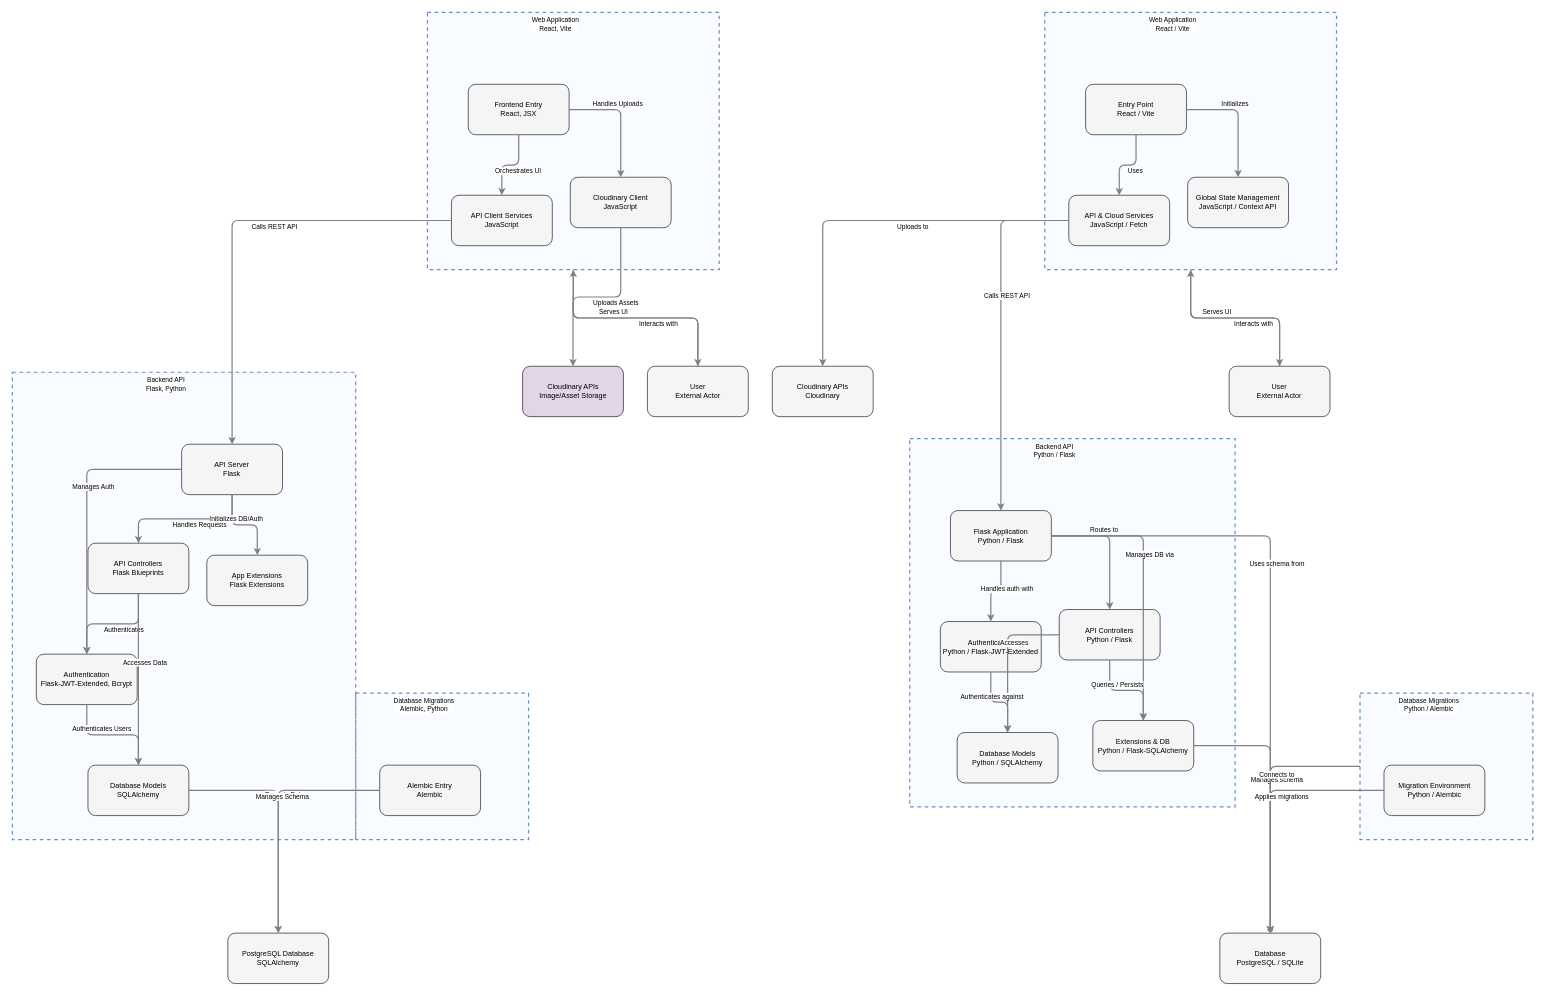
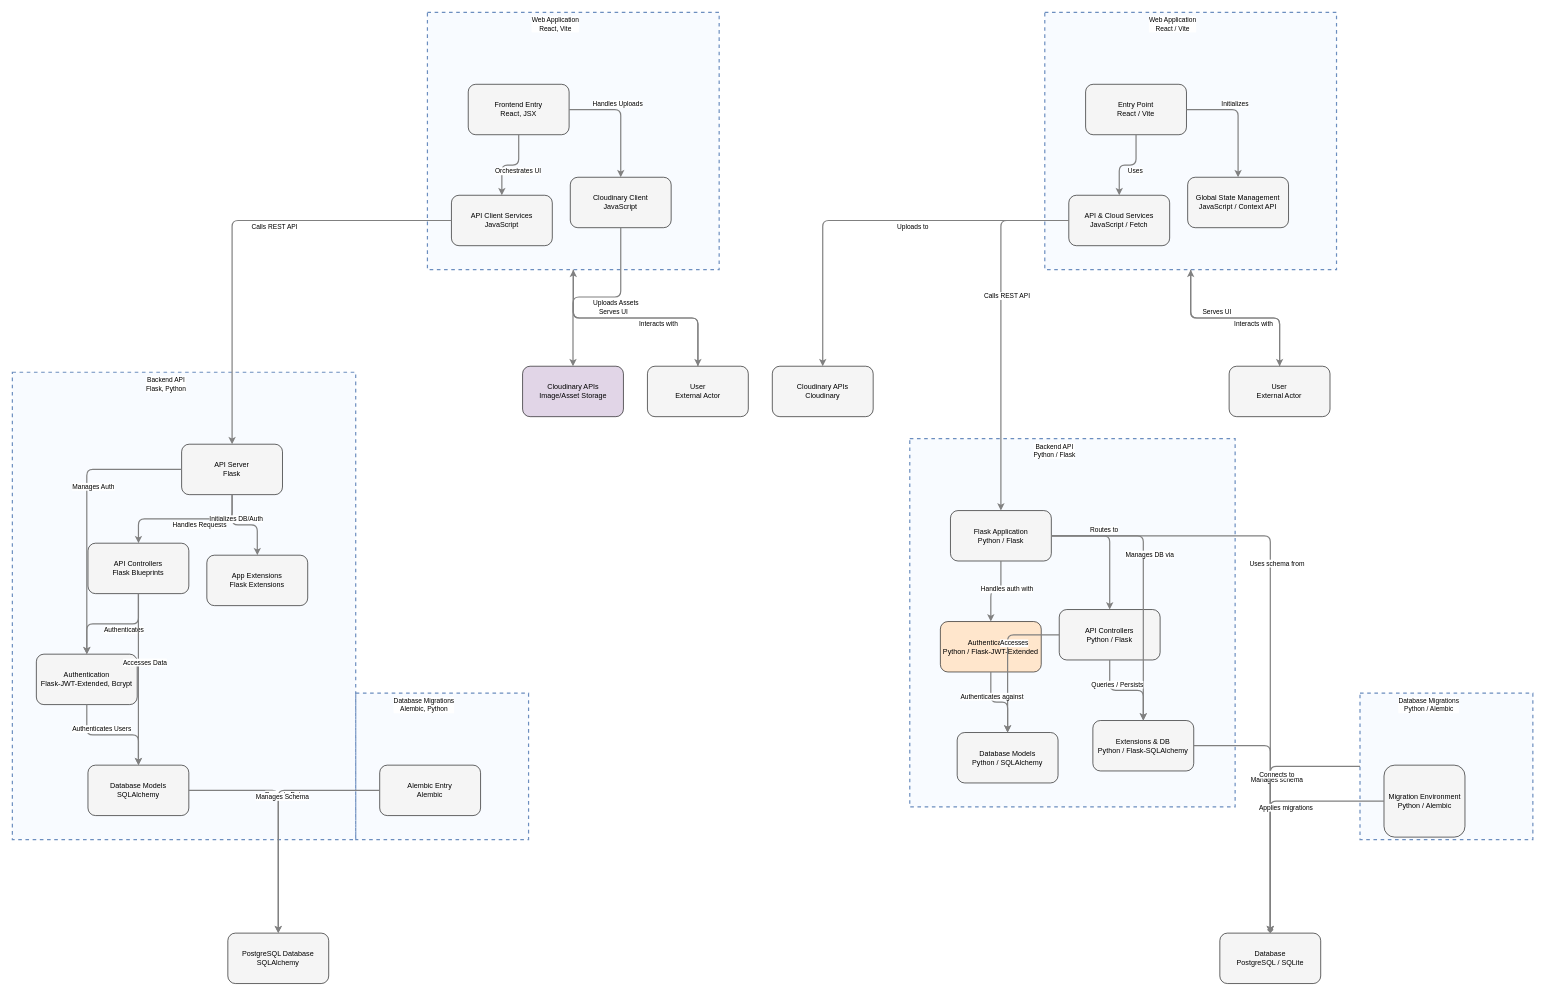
(991, 647) -> (991, 647)
(1435, 791) -> (1425, 801)
